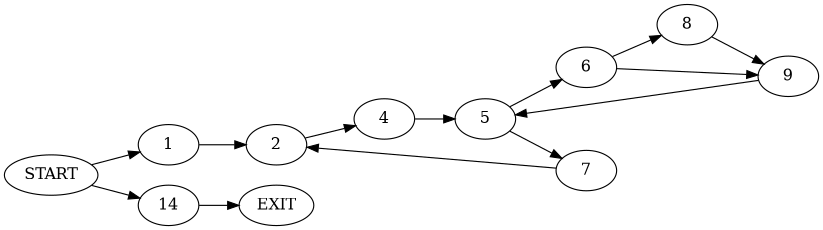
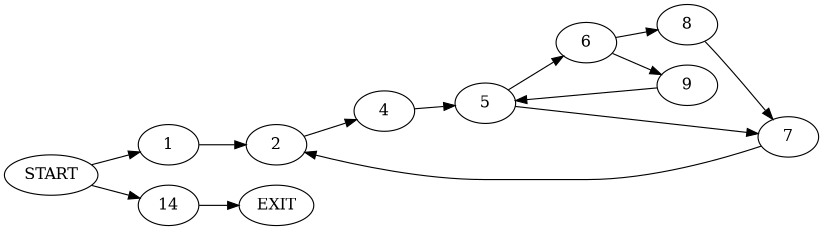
(733, 48) -> (736, 75)
